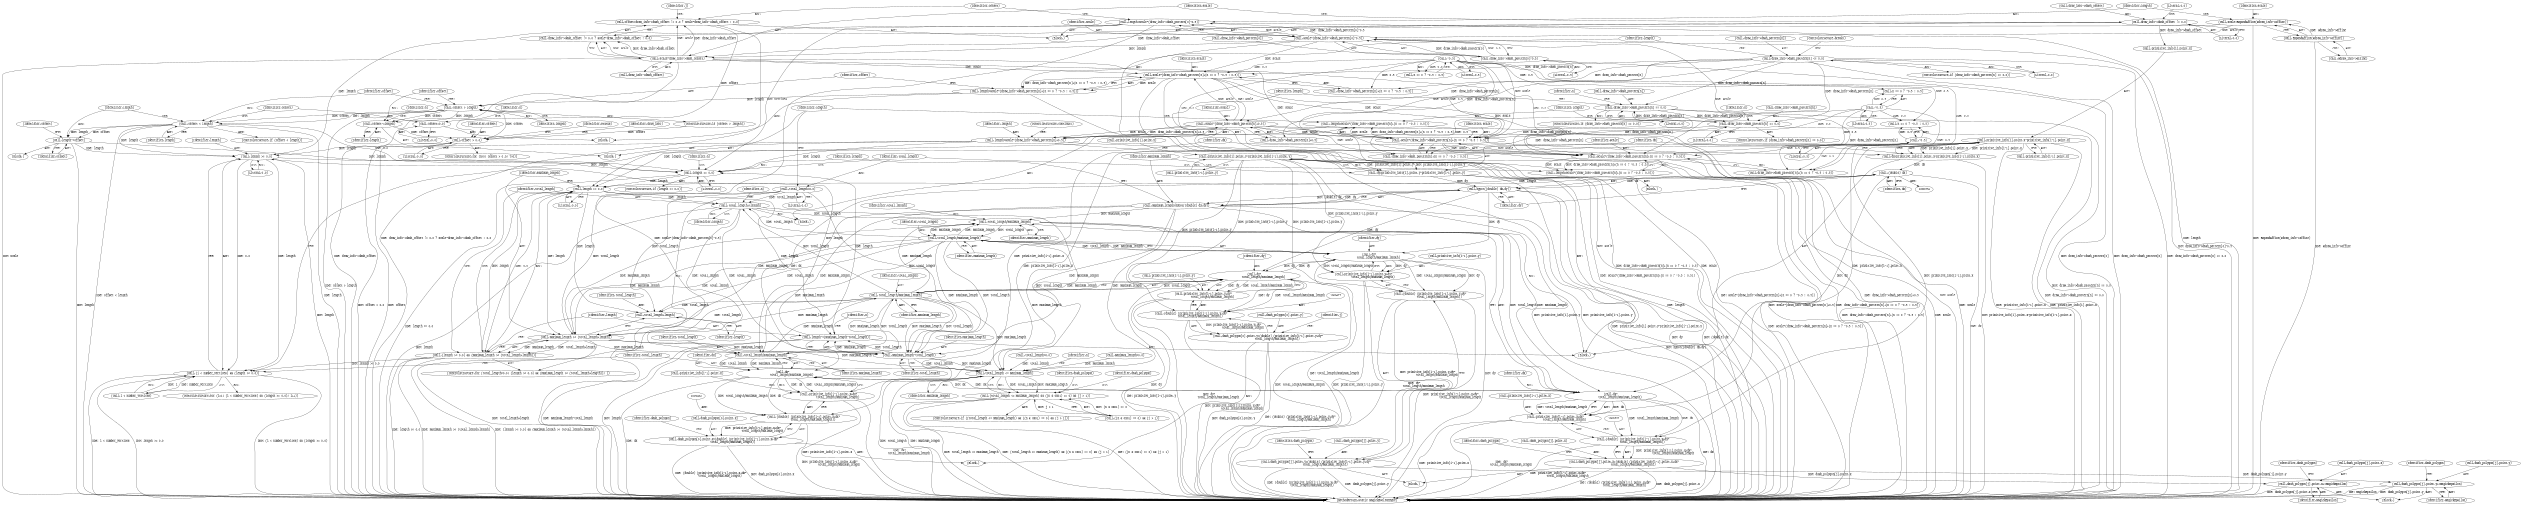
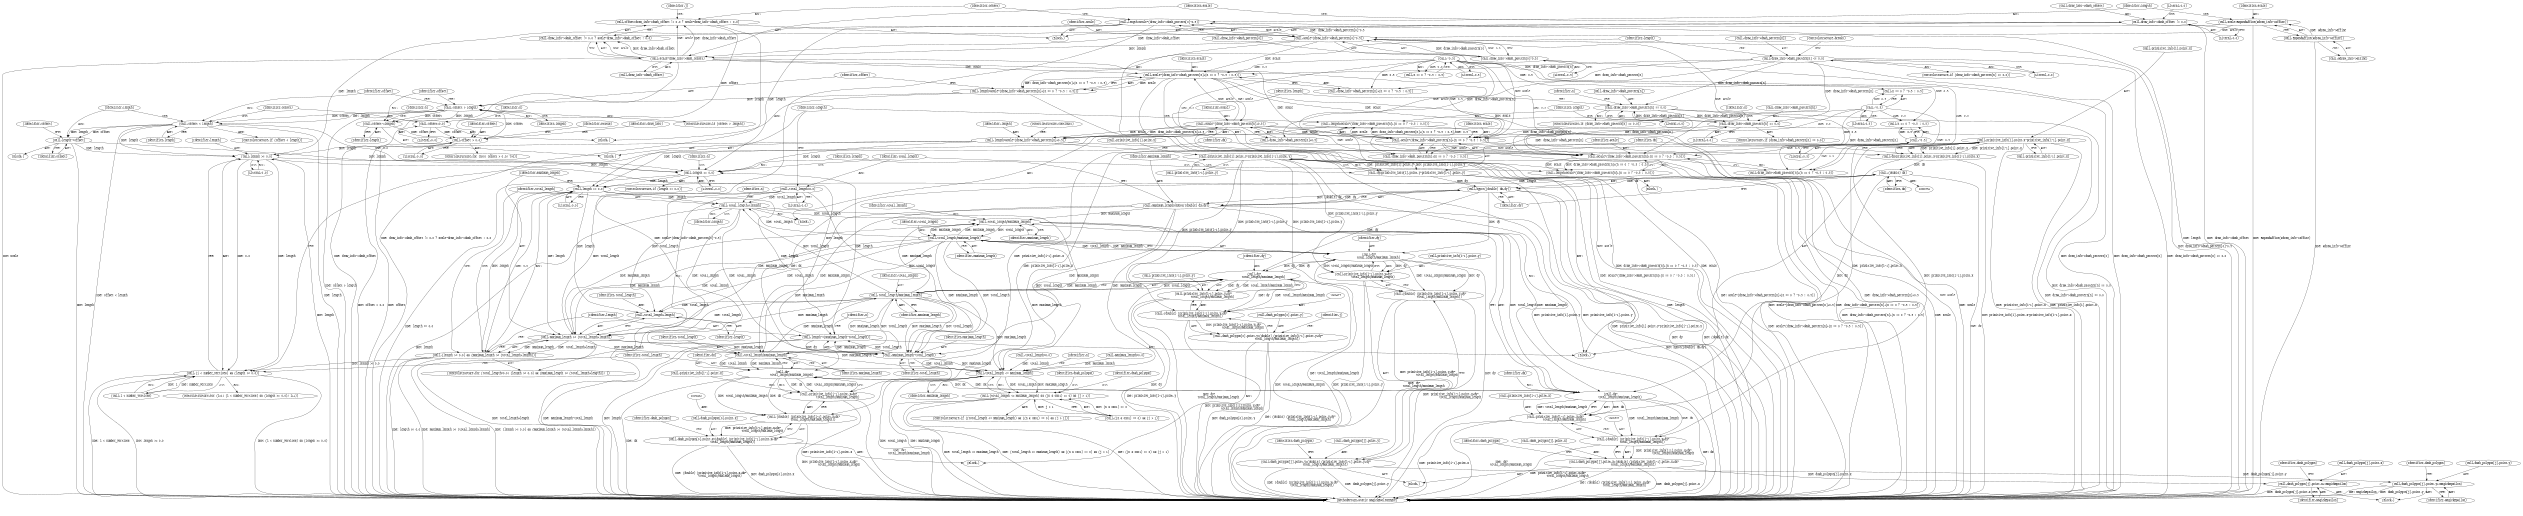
(2161, 35) -> (2247, 488)
(1490, 83) -> none
(777, 100) -> (777, 100)
(588, 134) -> (444, 133)
none -> (609, 321)
(811, 347) -> (811, 347)
